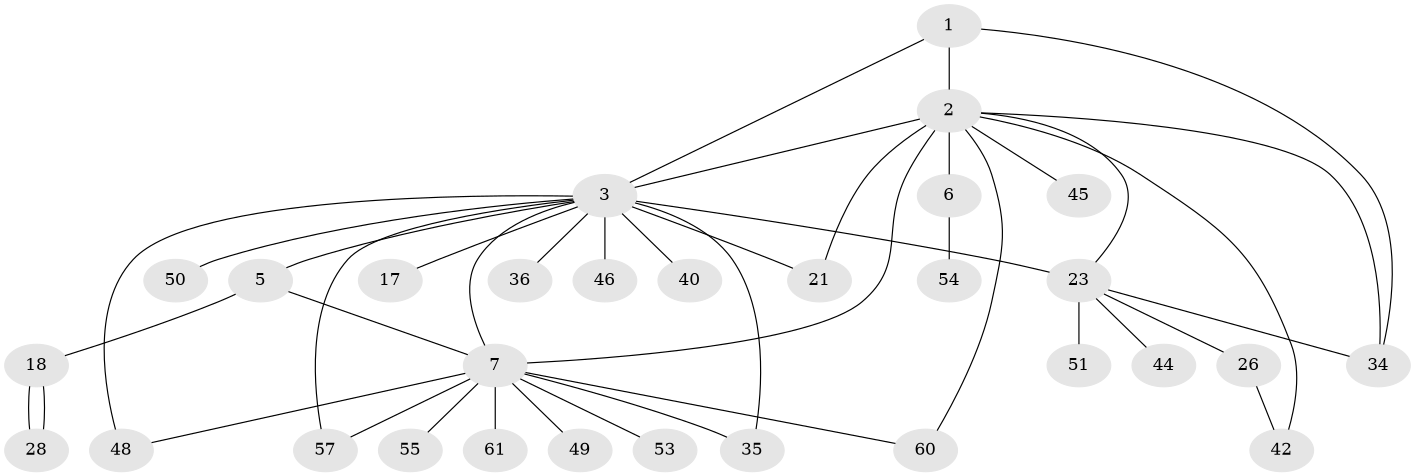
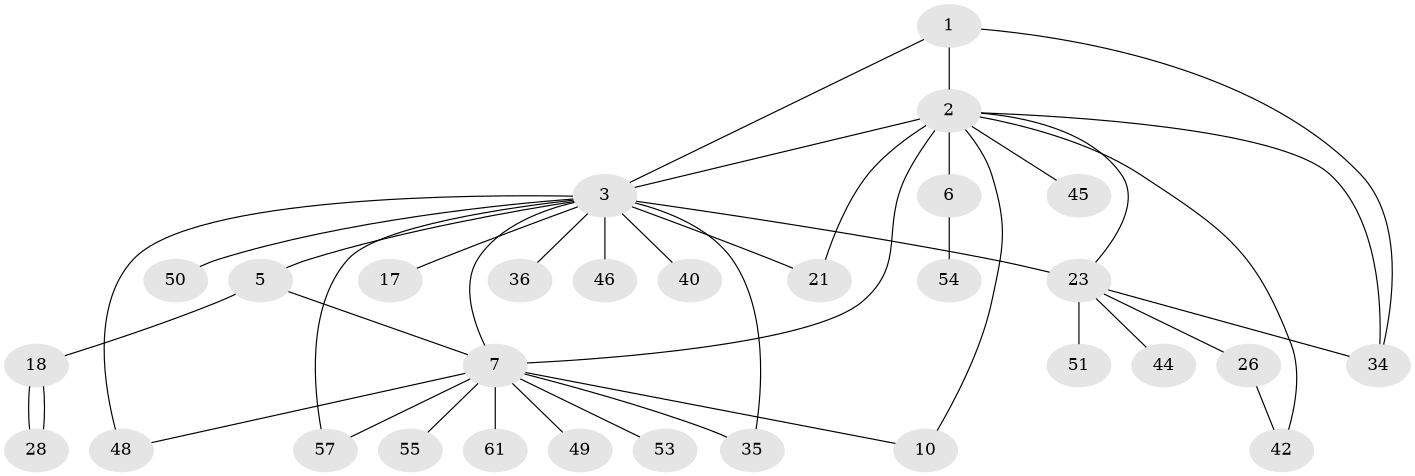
(926, 450) -> (926, 450)
